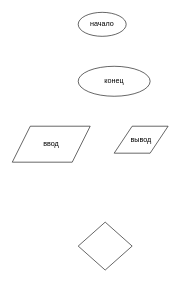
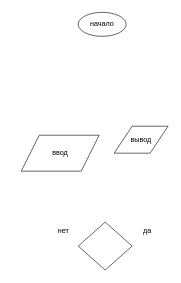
(114, 81) -> none
(51, 144) -> (60, 153)
none -> (63, 231)
none -> (147, 231)
